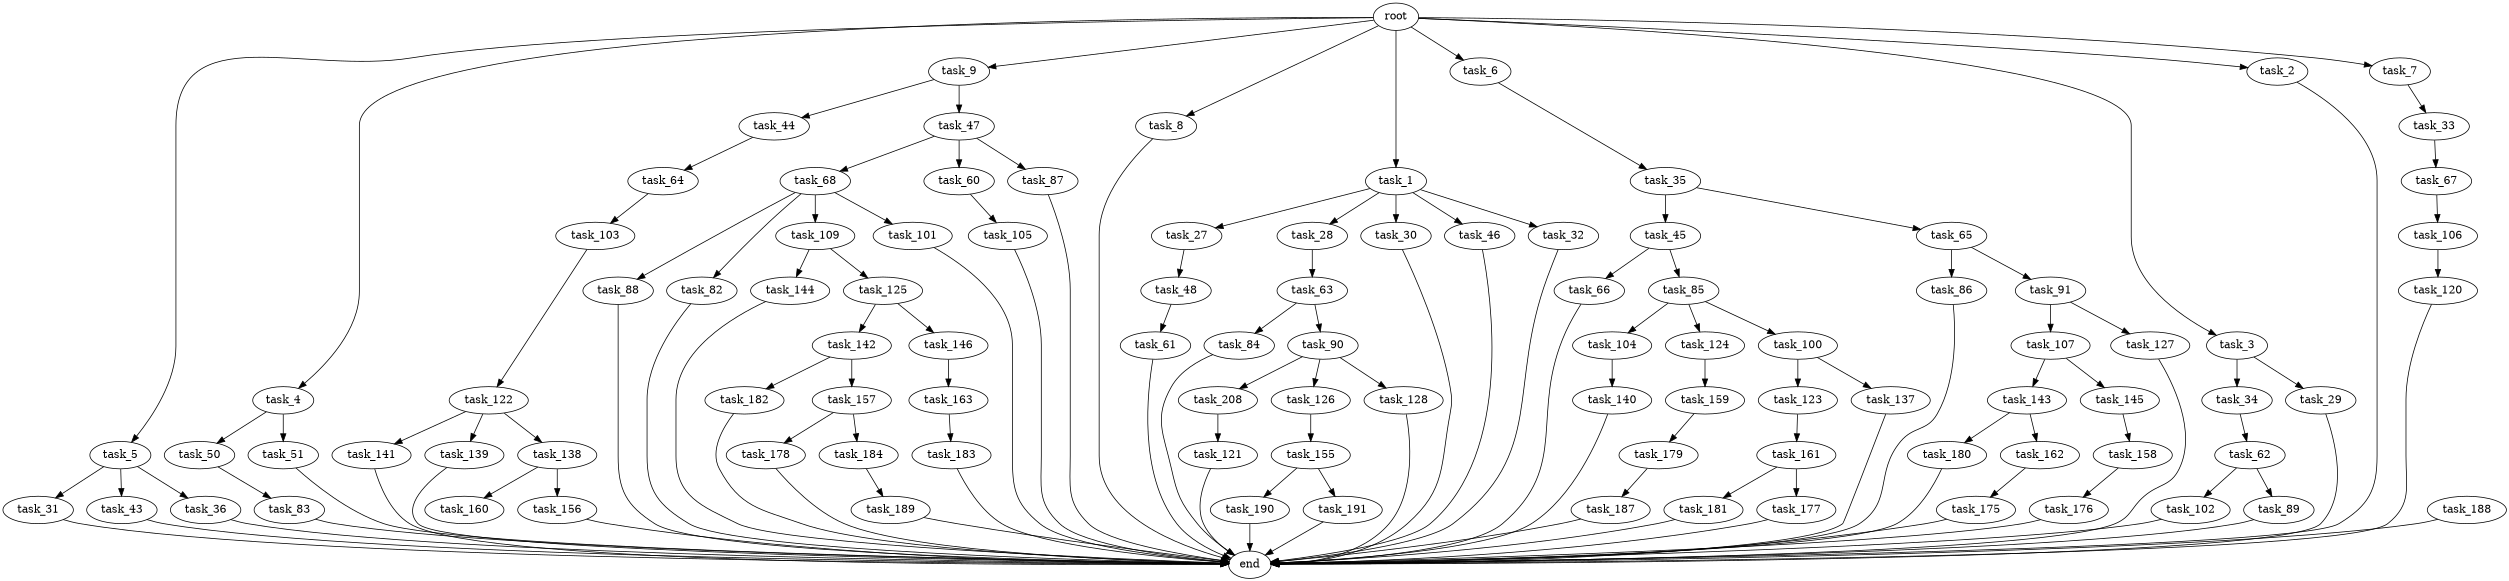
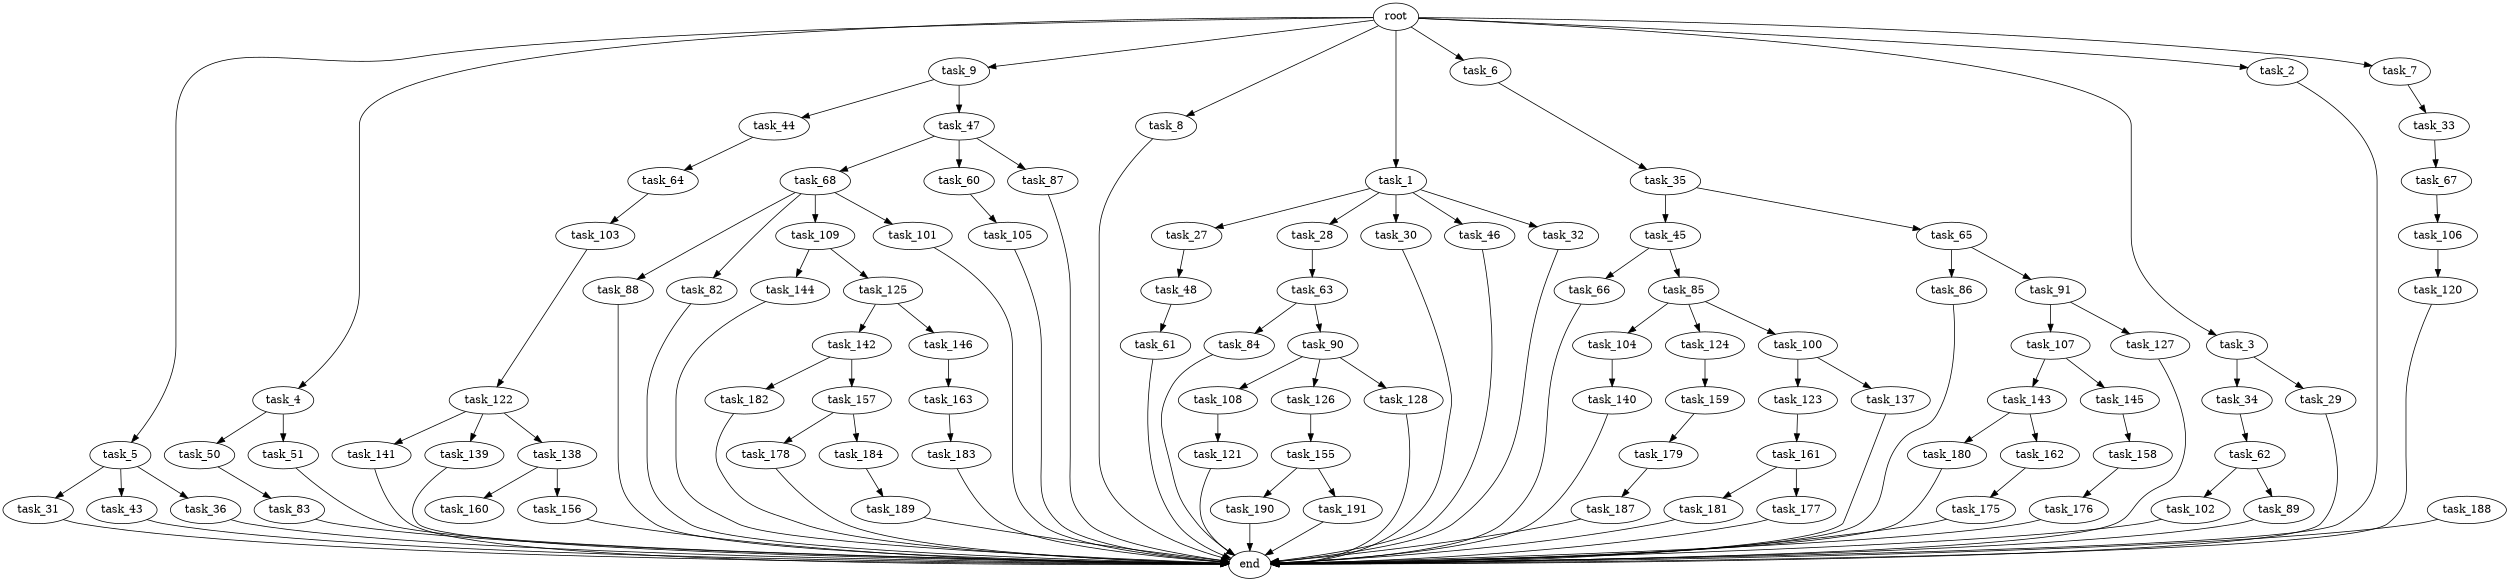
(1218, 400) -> (1218, 400)
